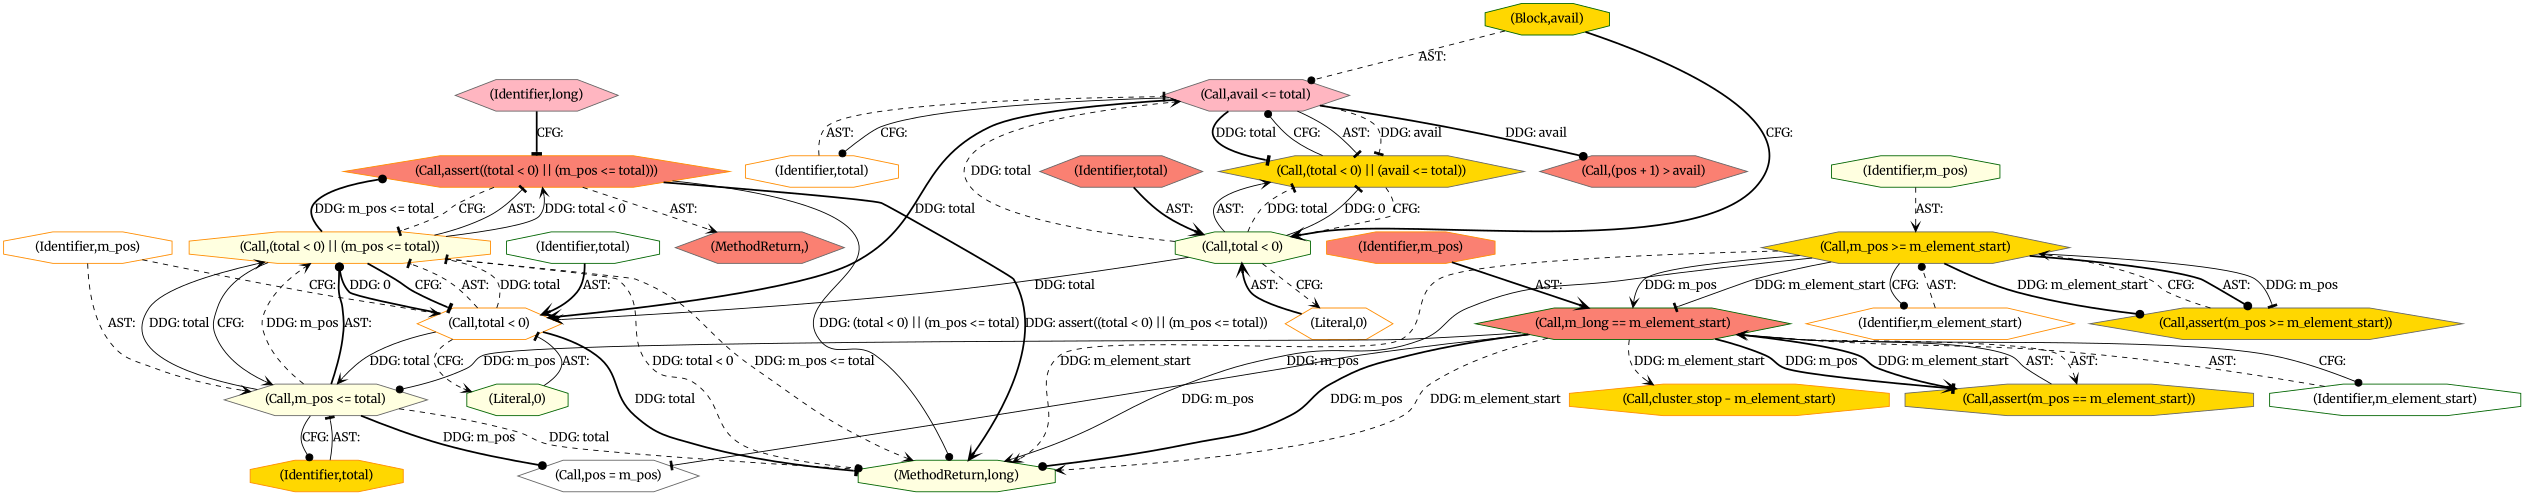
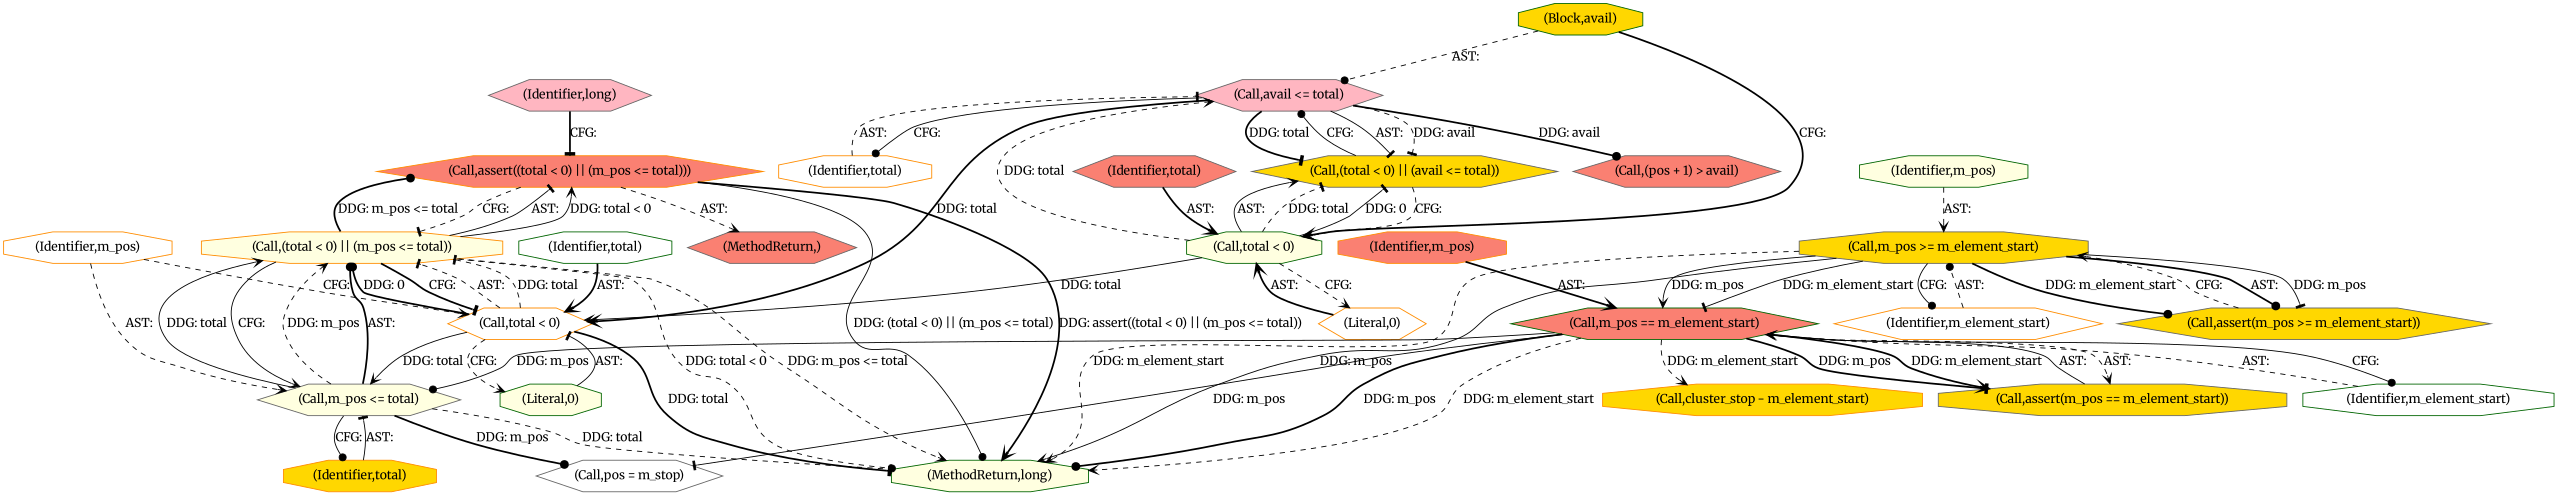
(1916, 248) -> (1944, 248)
(1633, 324) -> (1665, 324)
(608, 476) -> (629, 476)
